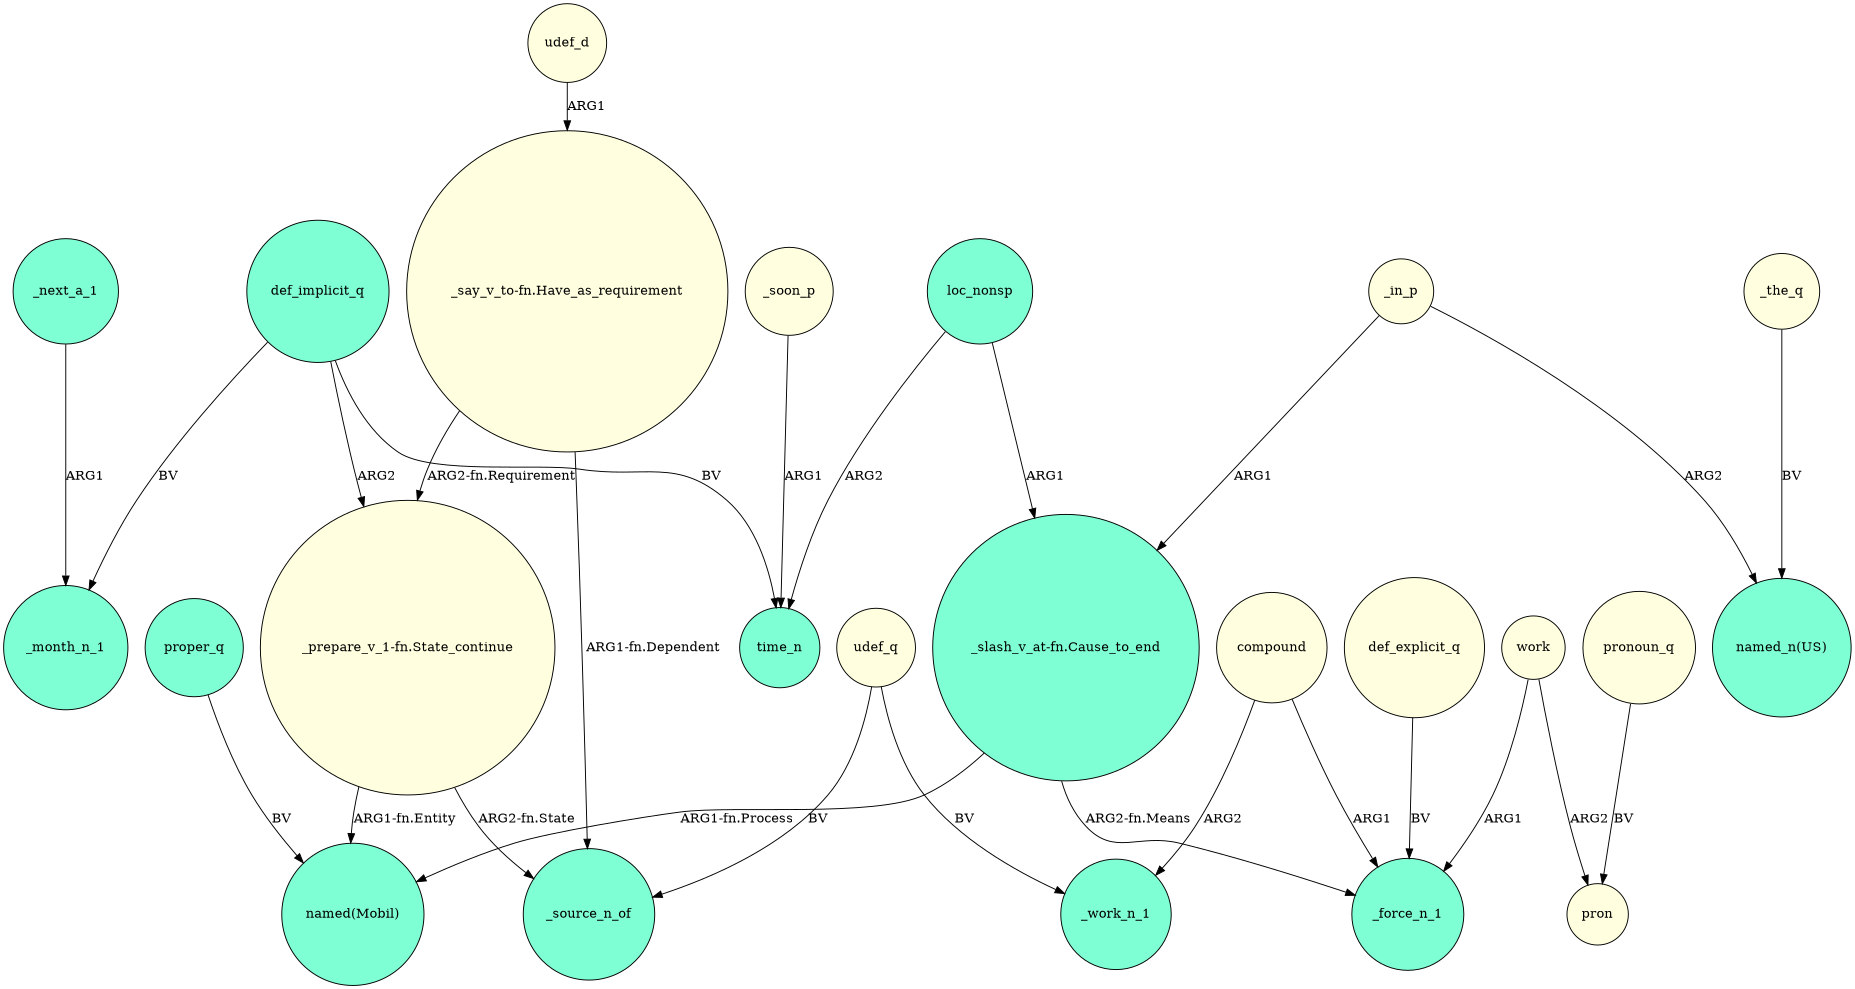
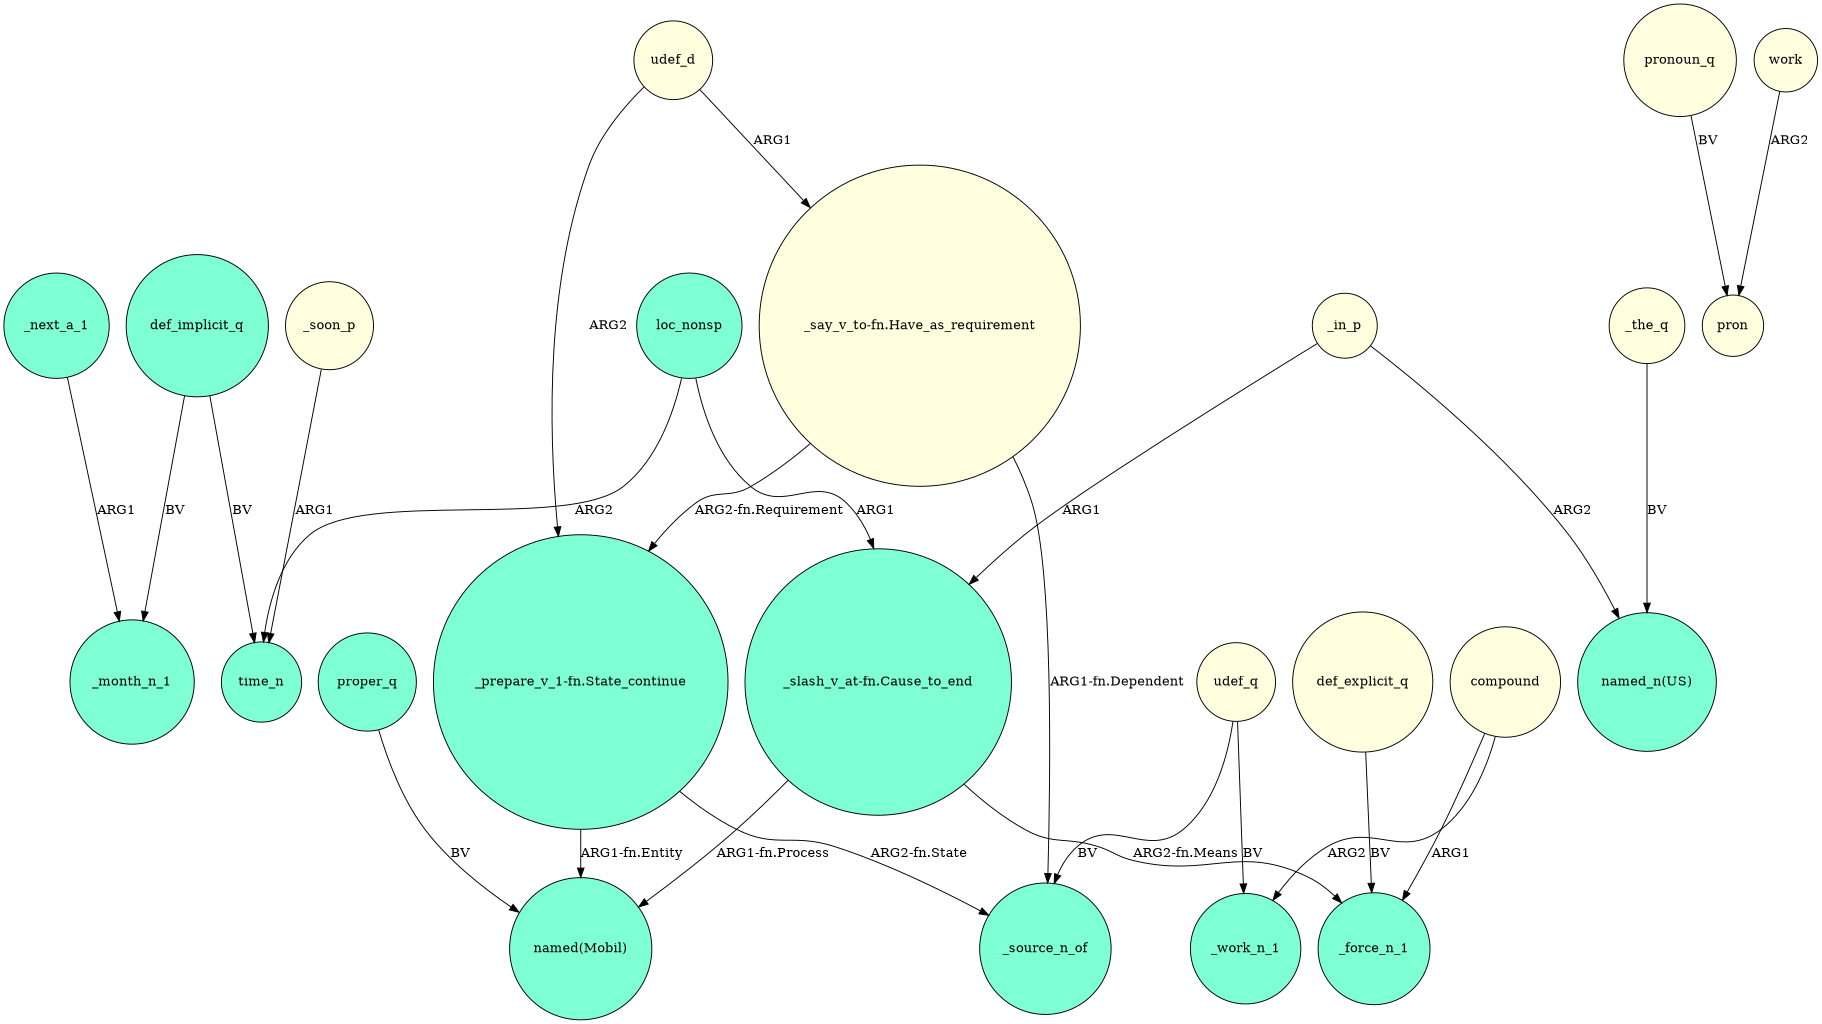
(345, 430) -> (559, 296)
(408, 648) -> (581, 682)
(1501, 777) -> none
